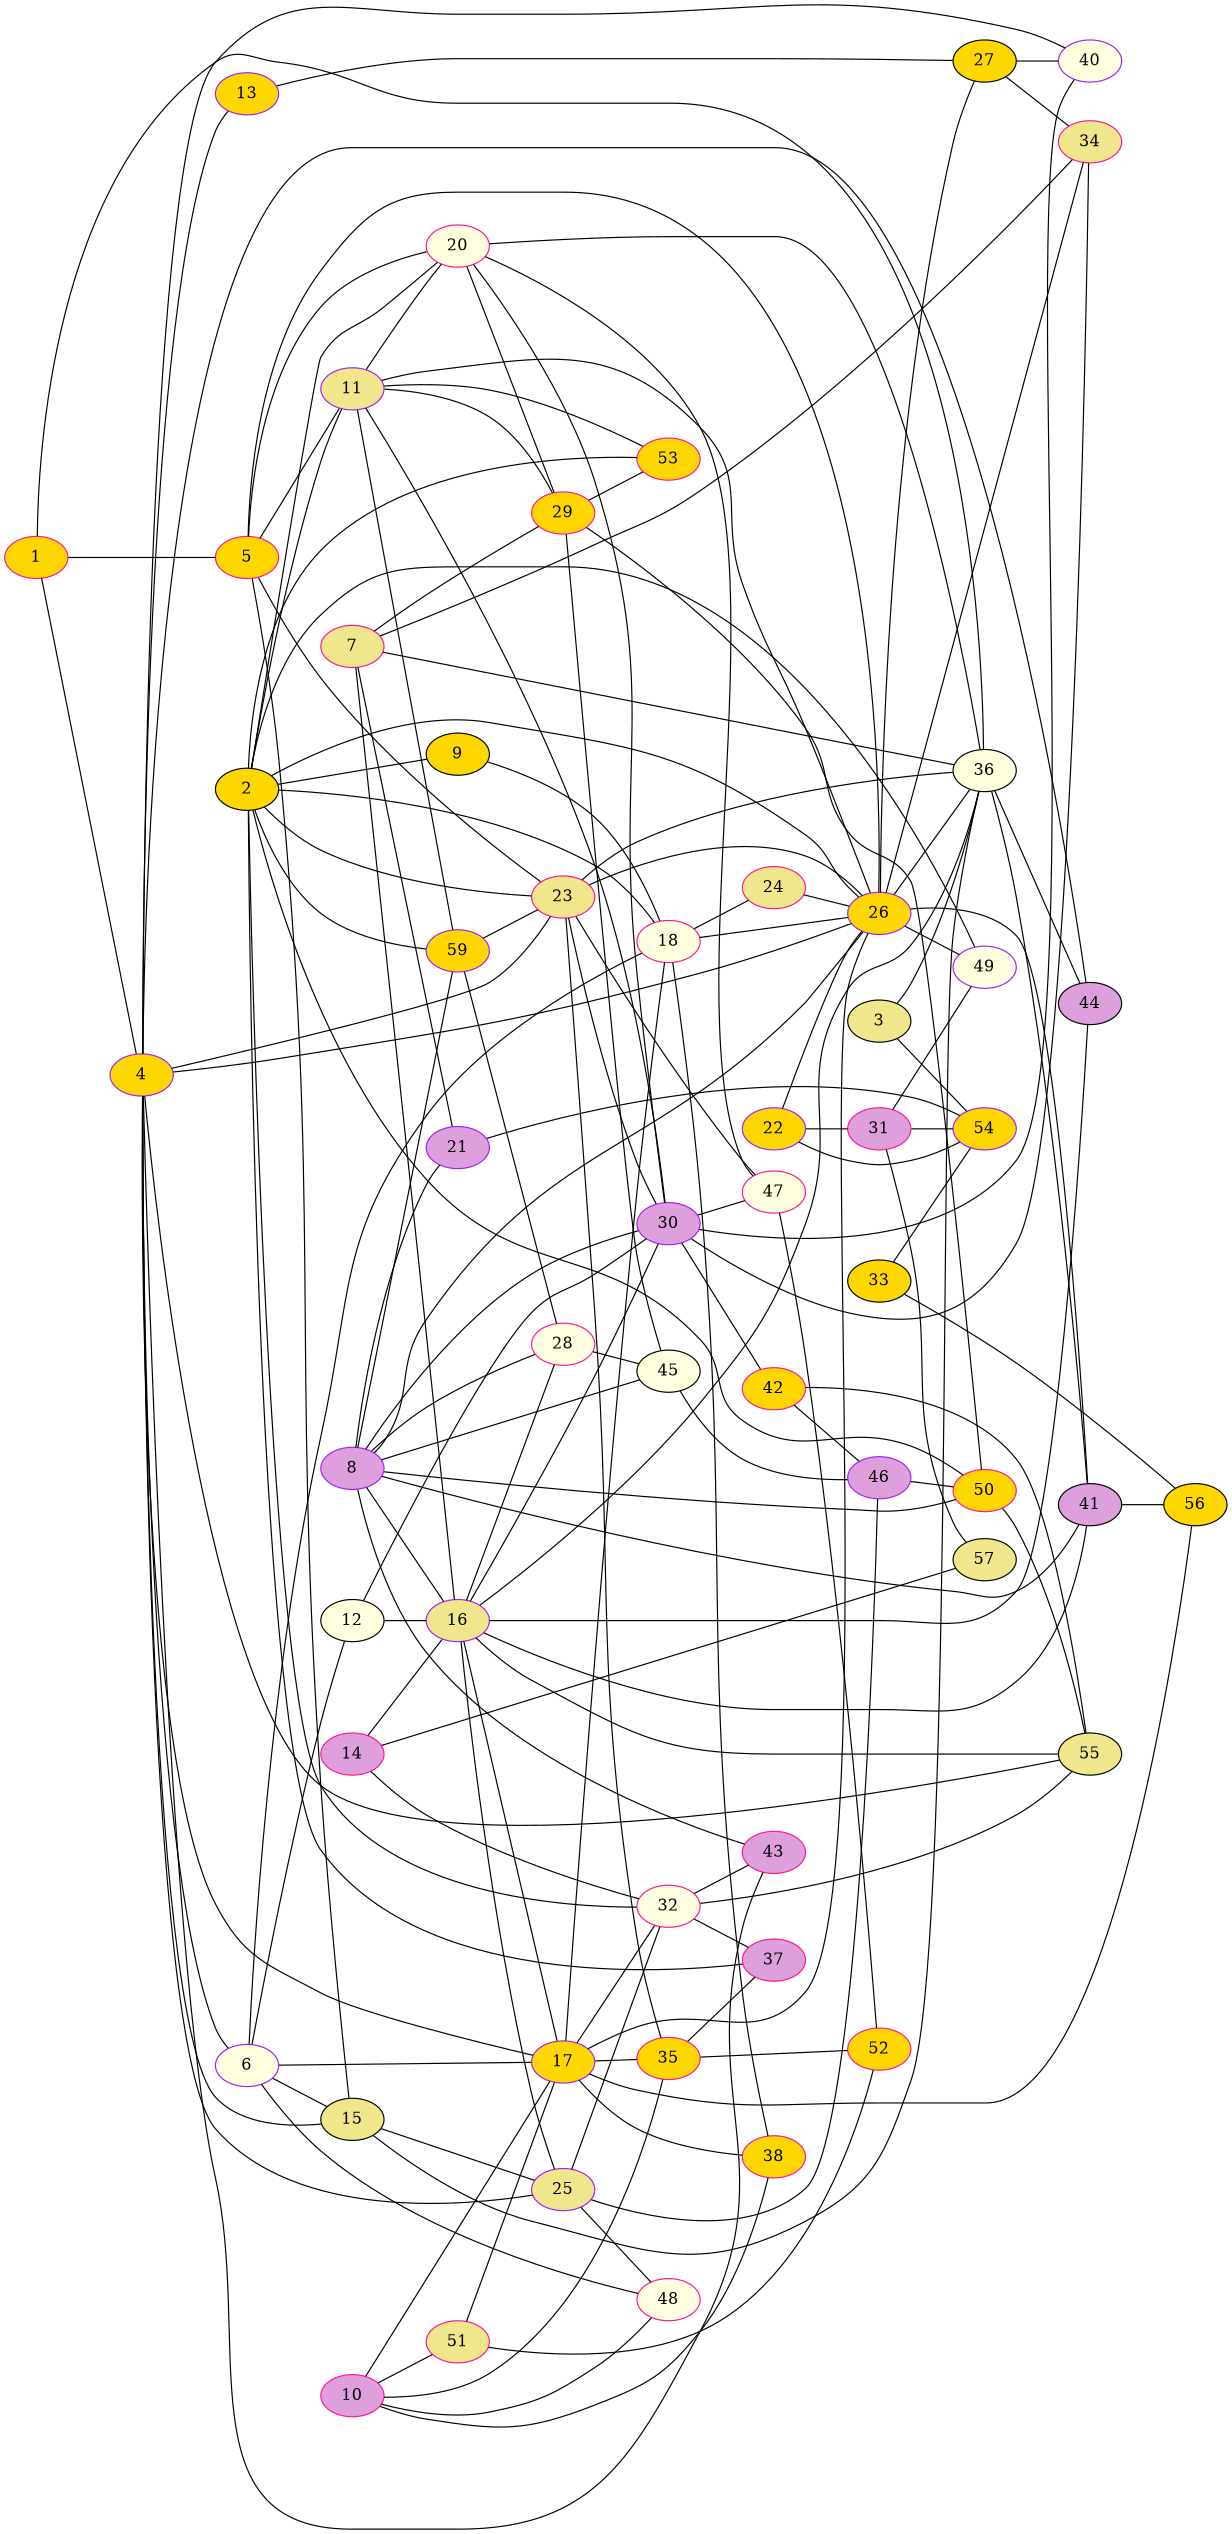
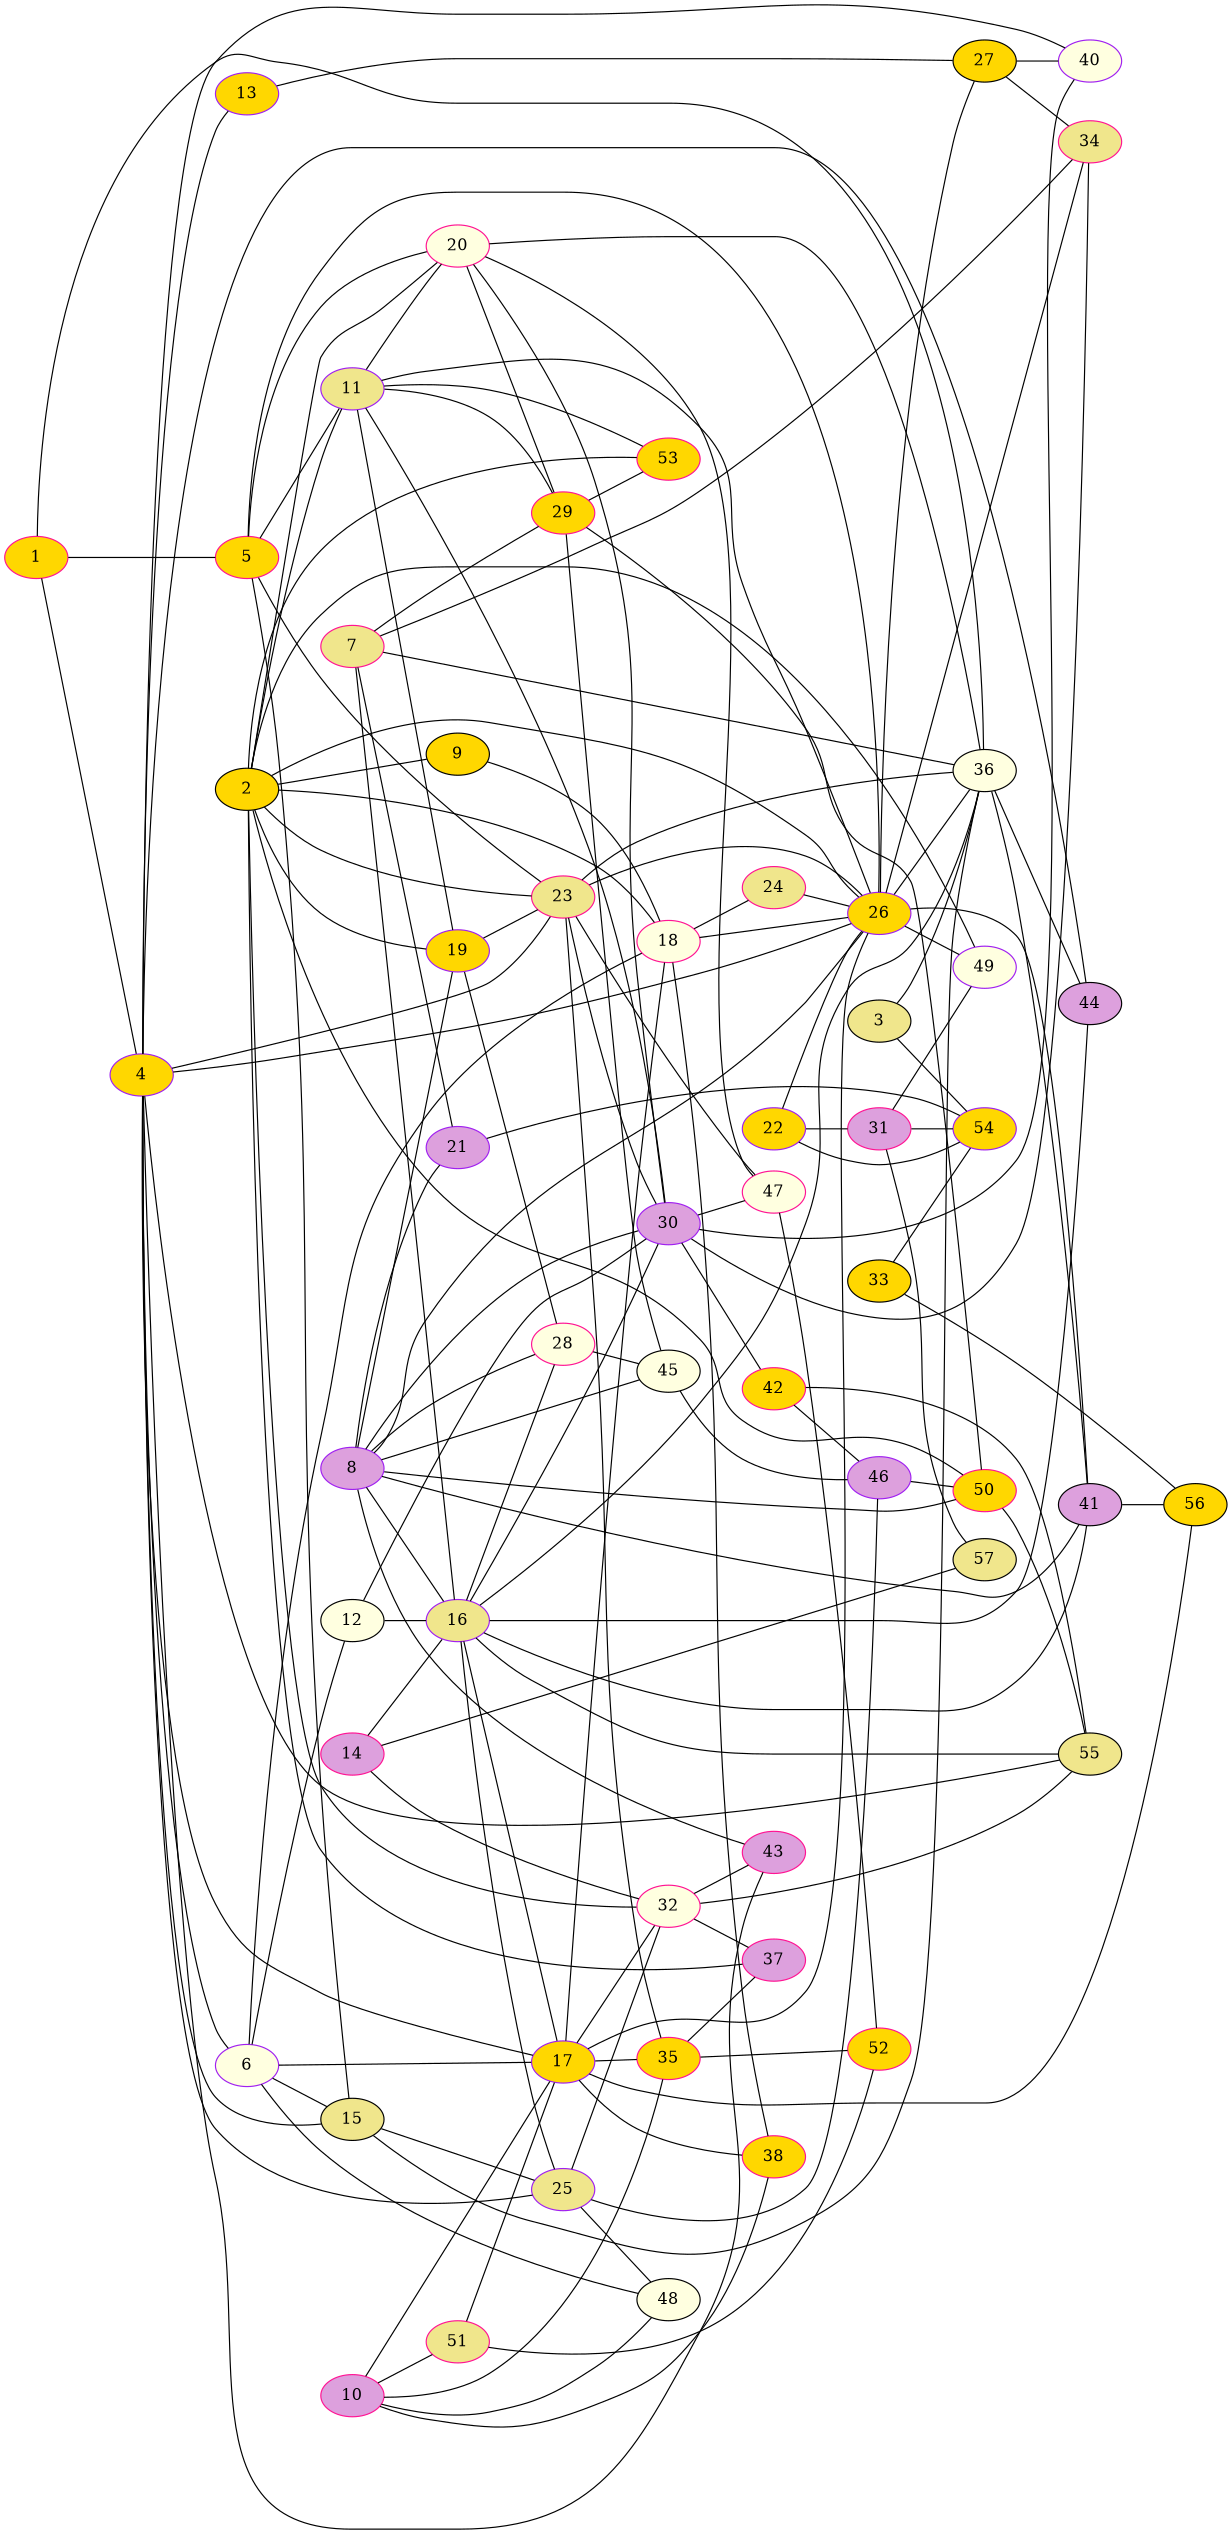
(458, 951) -> (458, 951)
(669, 2300) -> (669, 2300)
